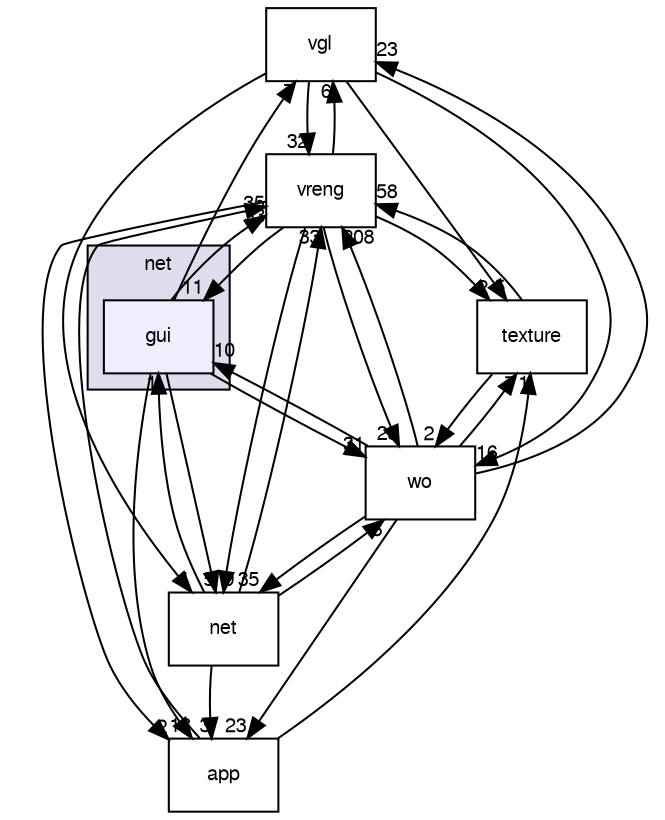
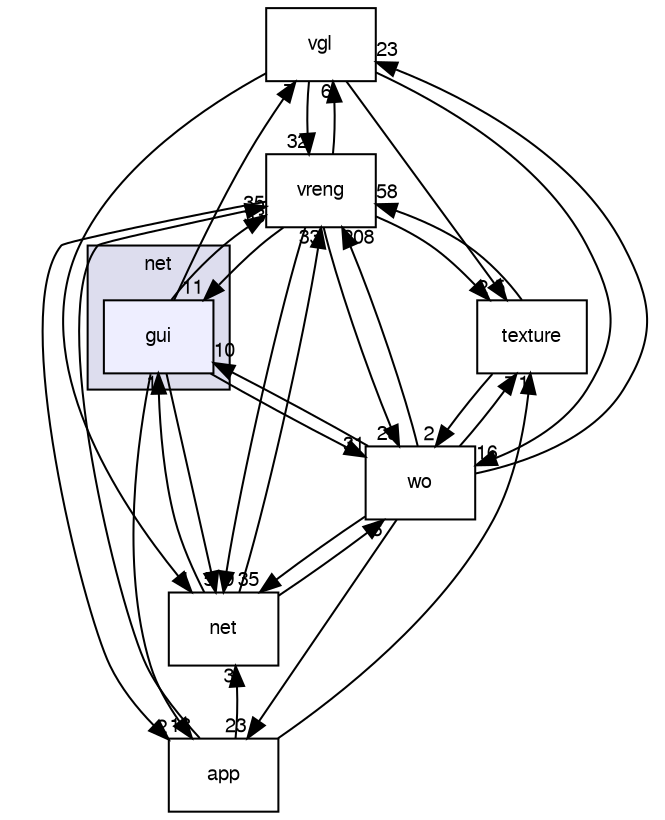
(210, 692) -> (237, 712)
